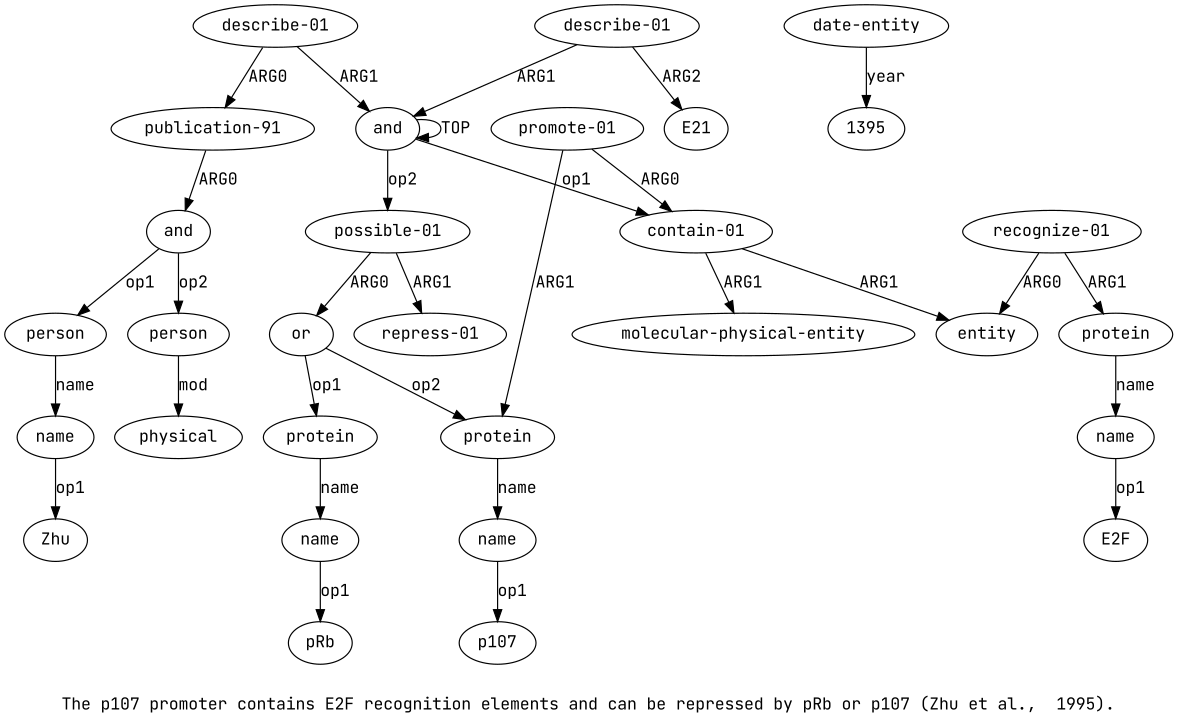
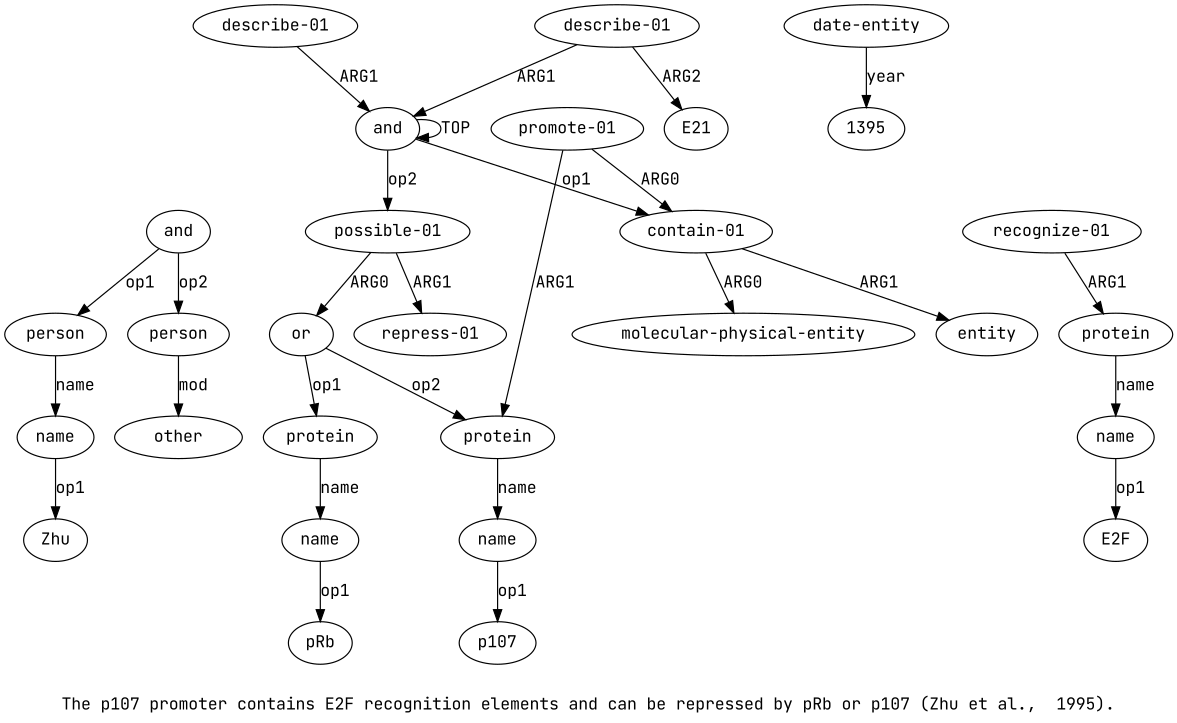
(213, 129) -> none
(1022, 278) -> none
(743, 283) -> (743, 283)
(178, 437) -> (178, 437)
